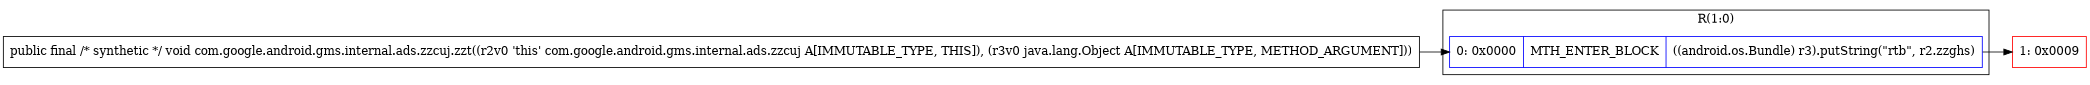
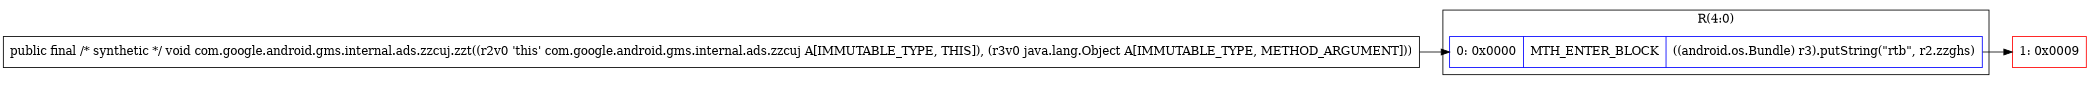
(1716, 20) -> (1716, 20)
